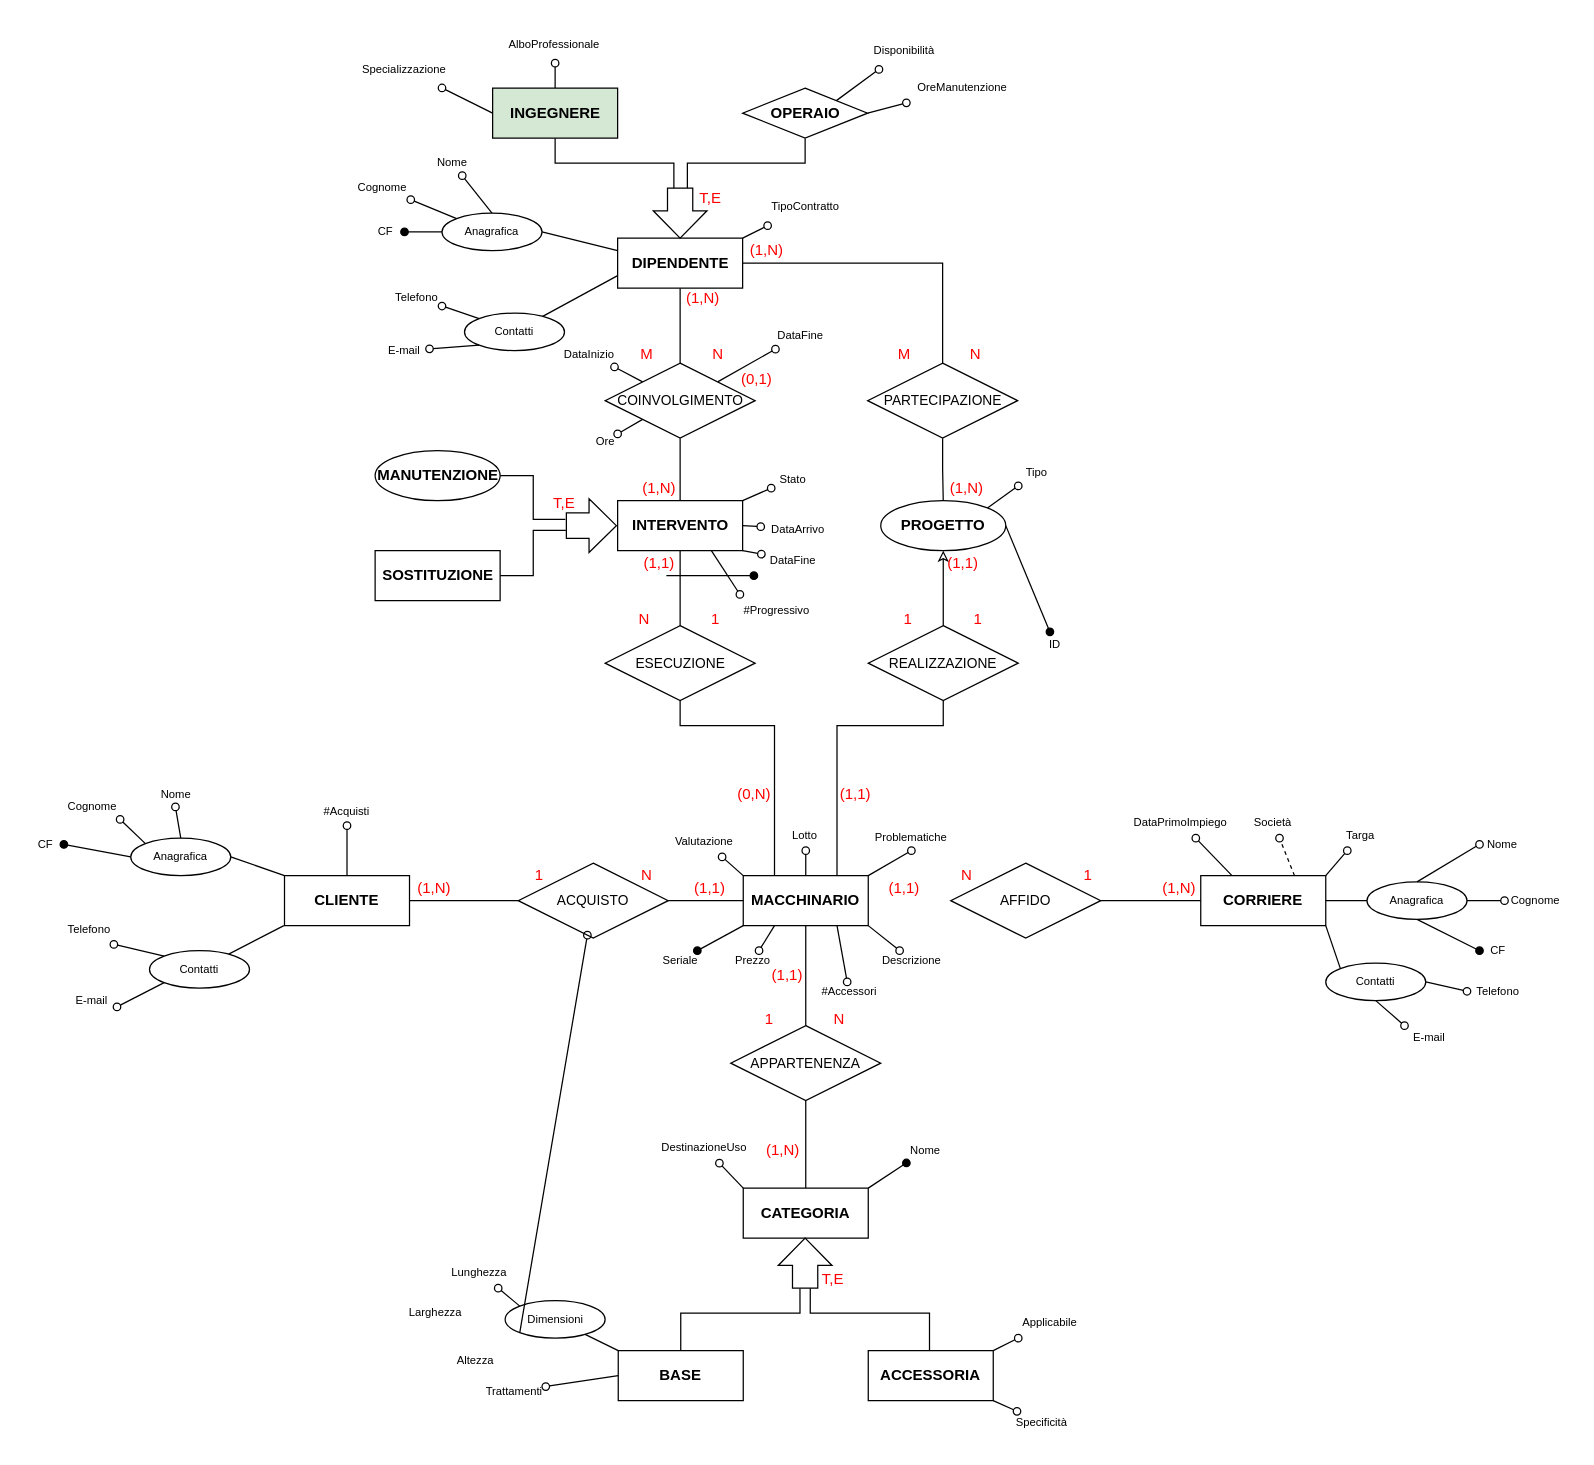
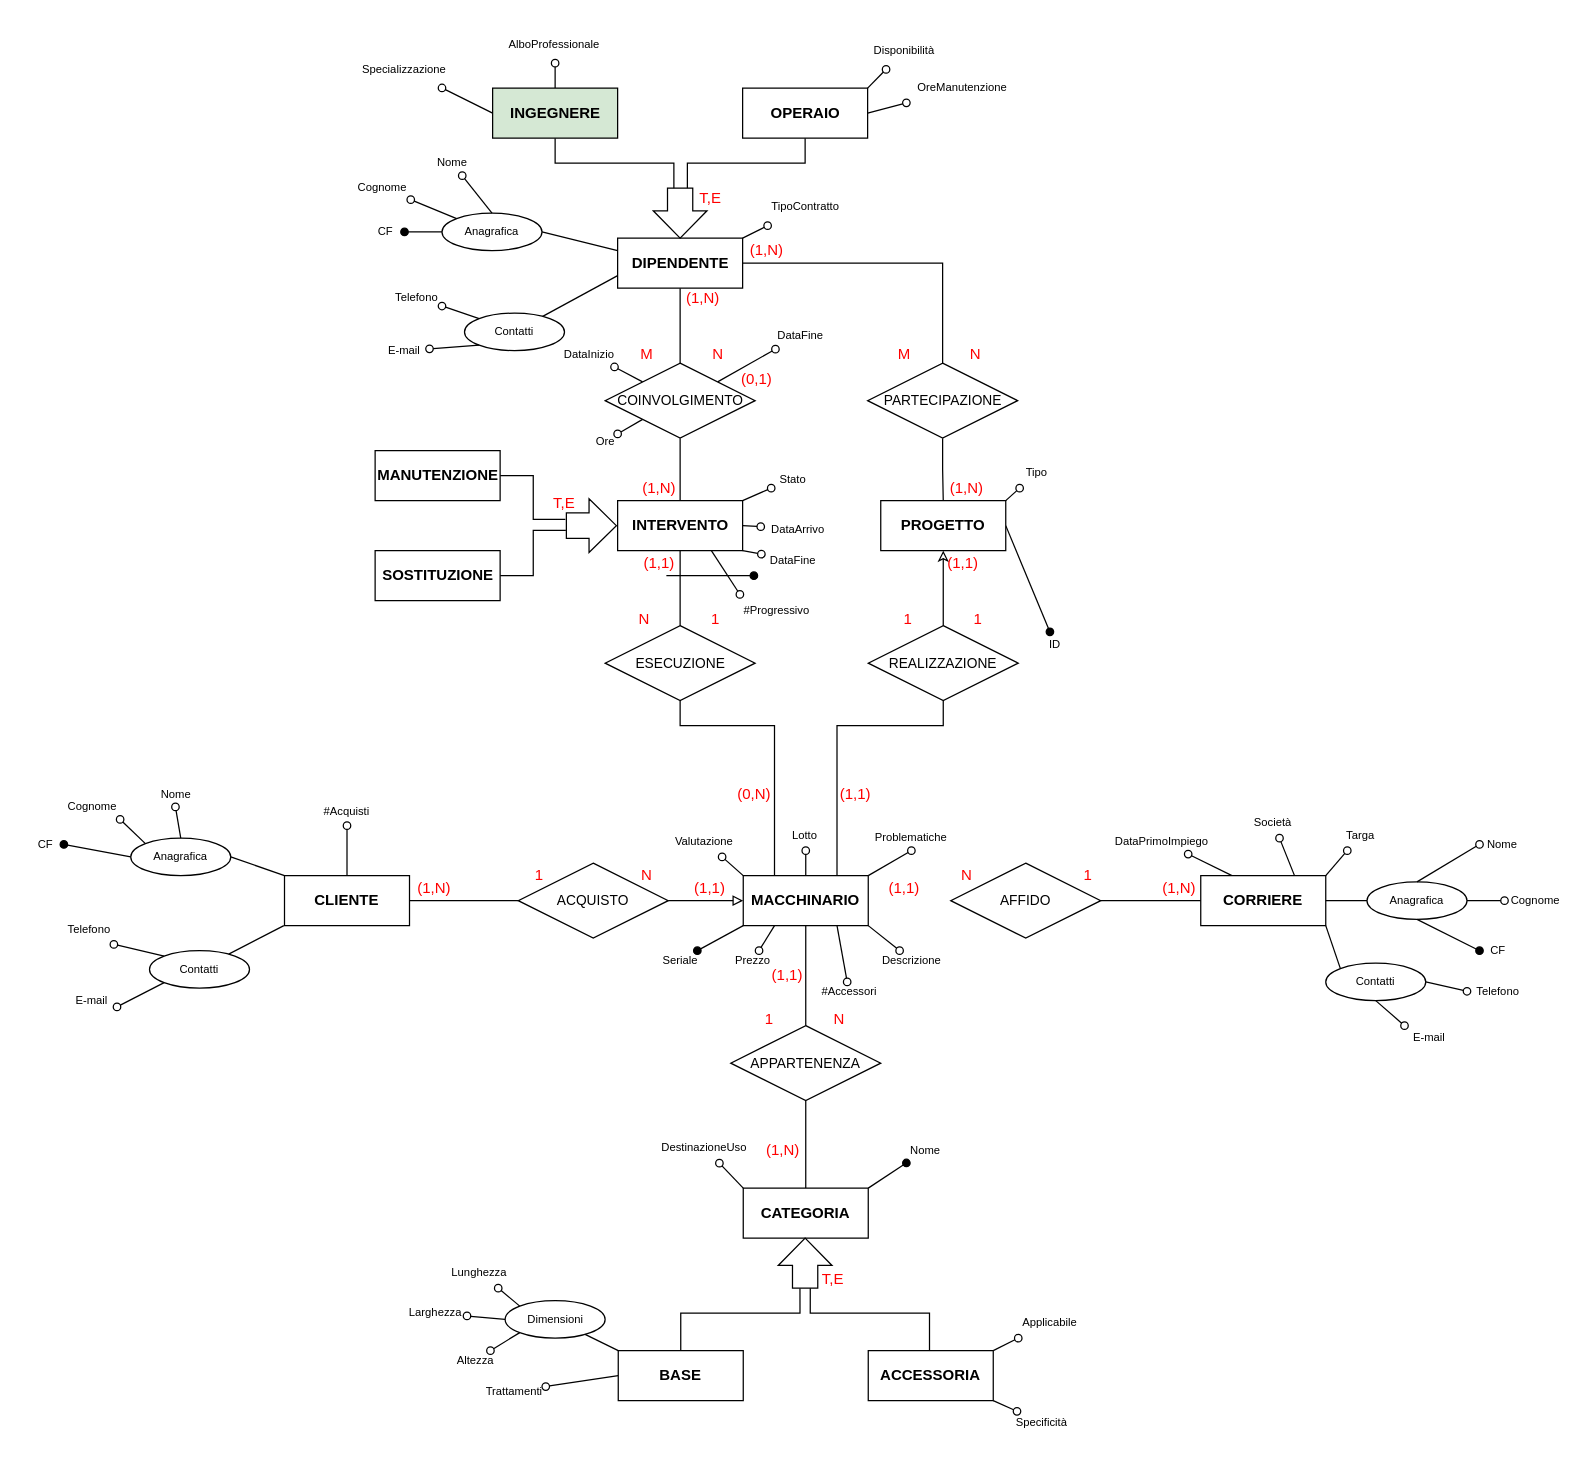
(805, 113) -> (805, 113)
(438, 476) -> (438, 476)
(943, 526) -> (943, 526)
(1181, 823) -> (1162, 841)
(1287, 858) -> (1287, 858)
(736, 901) -> (731, 901)
(553, 1136) -> (507, 1341)
none -> (488, 1318)
